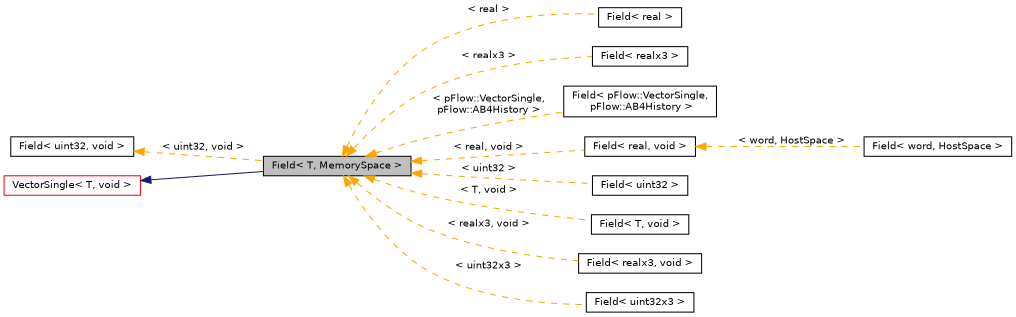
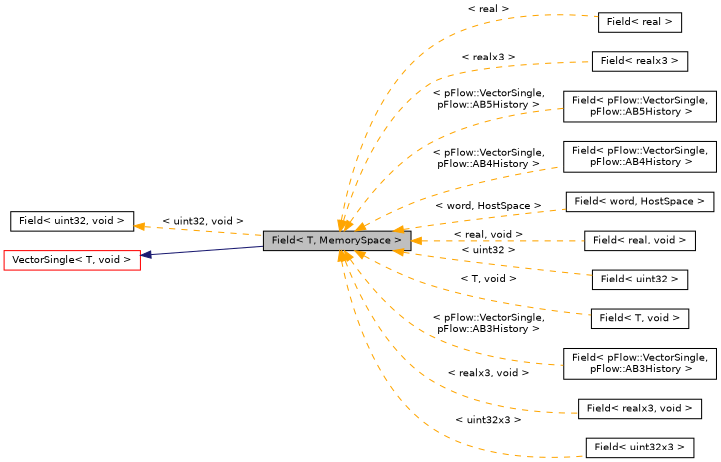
none -> (640, 107)
(785, 147) -> (485, 218)
none -> (640, 364)
